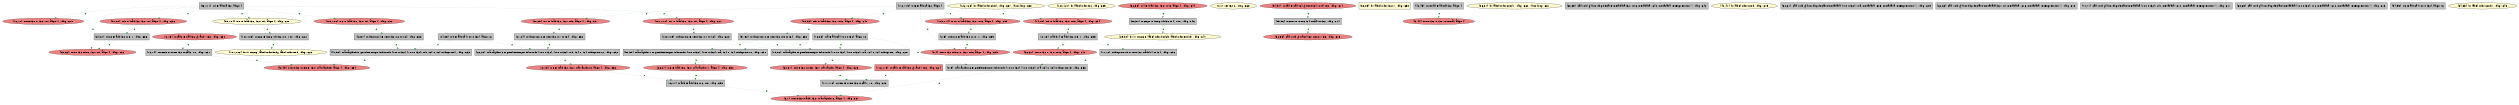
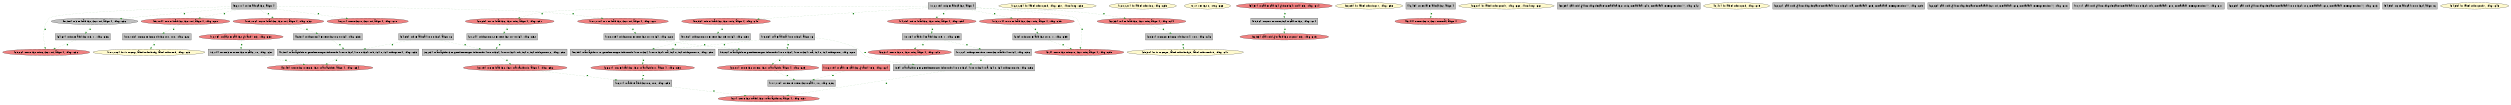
(1385, 6) -> (1369, 6)
none -> (1050, 10)
(143, 21) -> (95, 21)
(257, 21) -> (185, 21)
